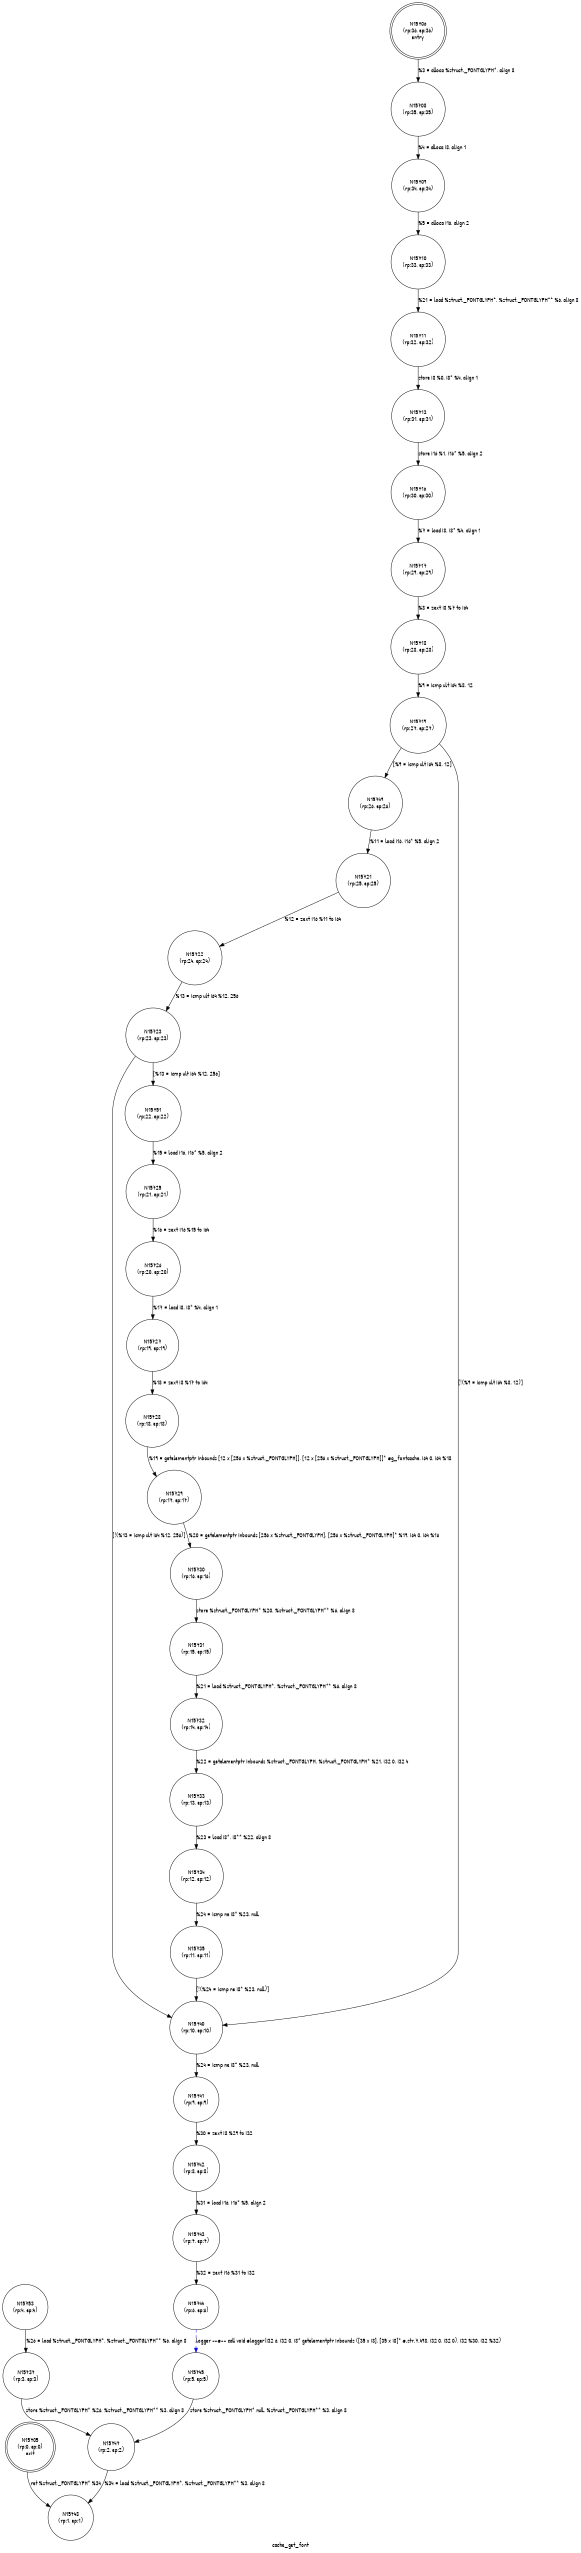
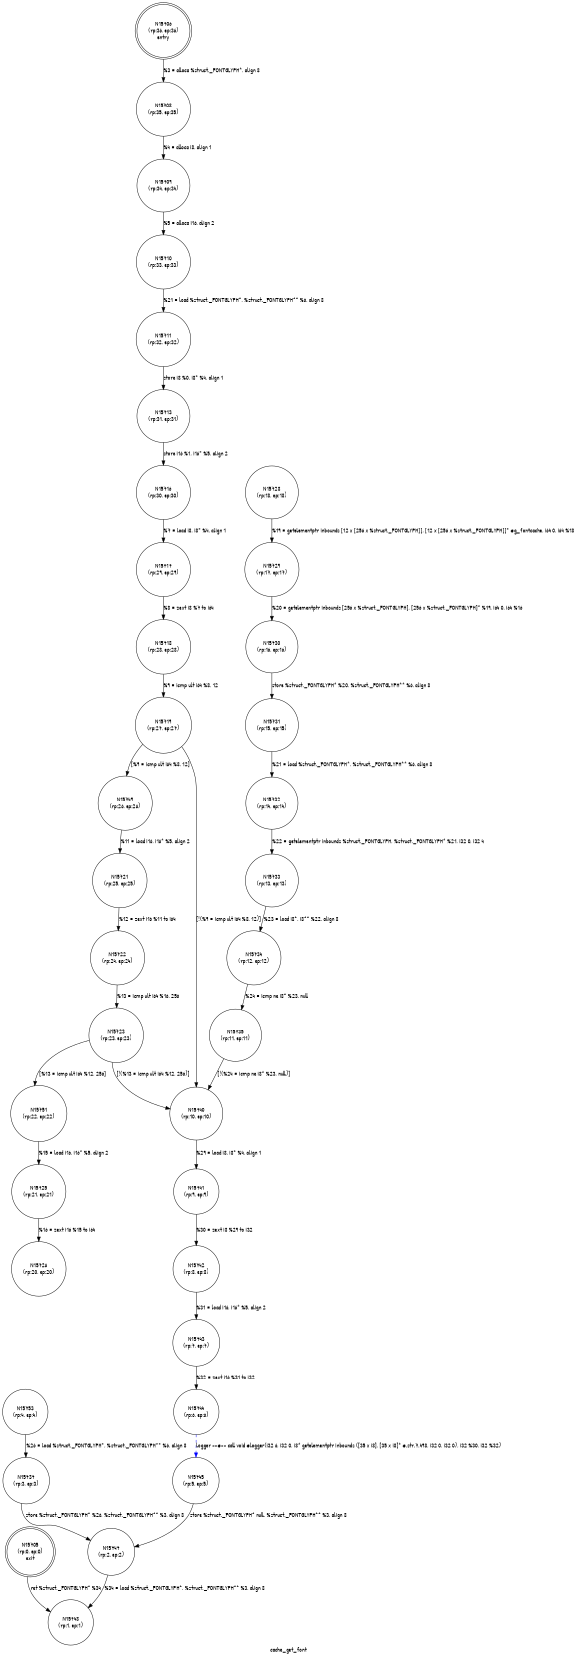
(207, 996) -> (148, 996)
(153, 1345) -> none
(228, 2065) -> (229, 1153)
